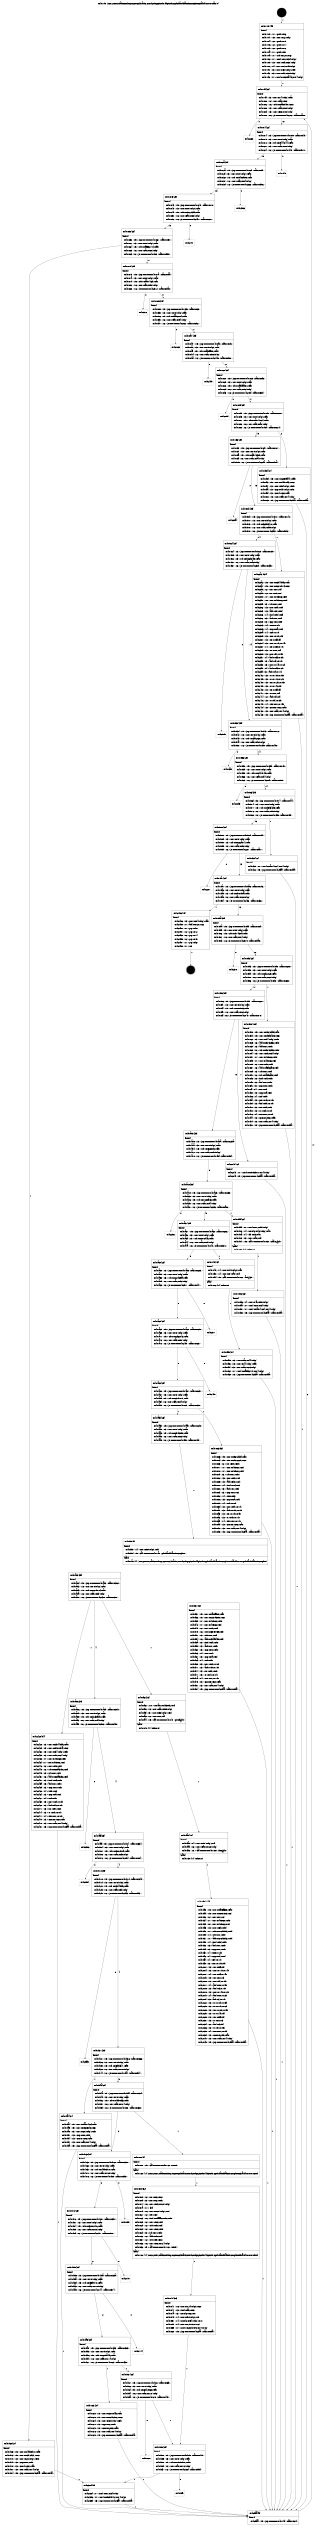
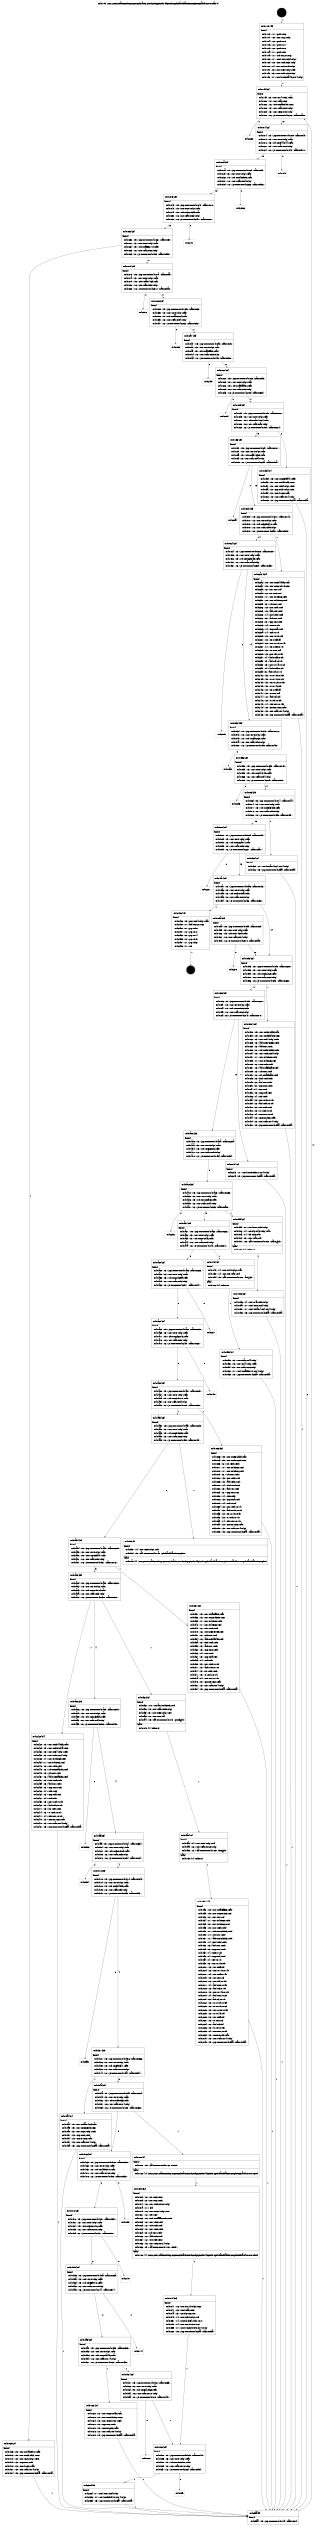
(258, 751) -> none
(238, 909) -> (269, 928)
none -> (95, 1552)
(69, 2476) -> (120, 2513)
